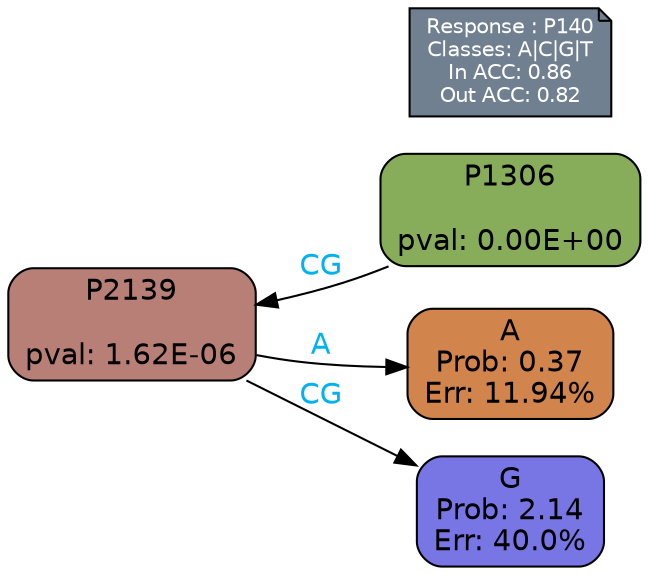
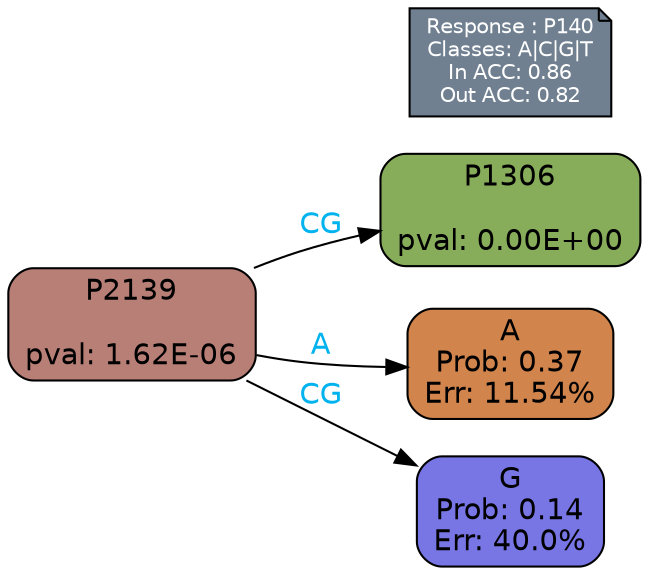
(333, 286) -> (306, 249)
(510, 364) -> (510, 364)
(510, 511) -> (510, 511)
